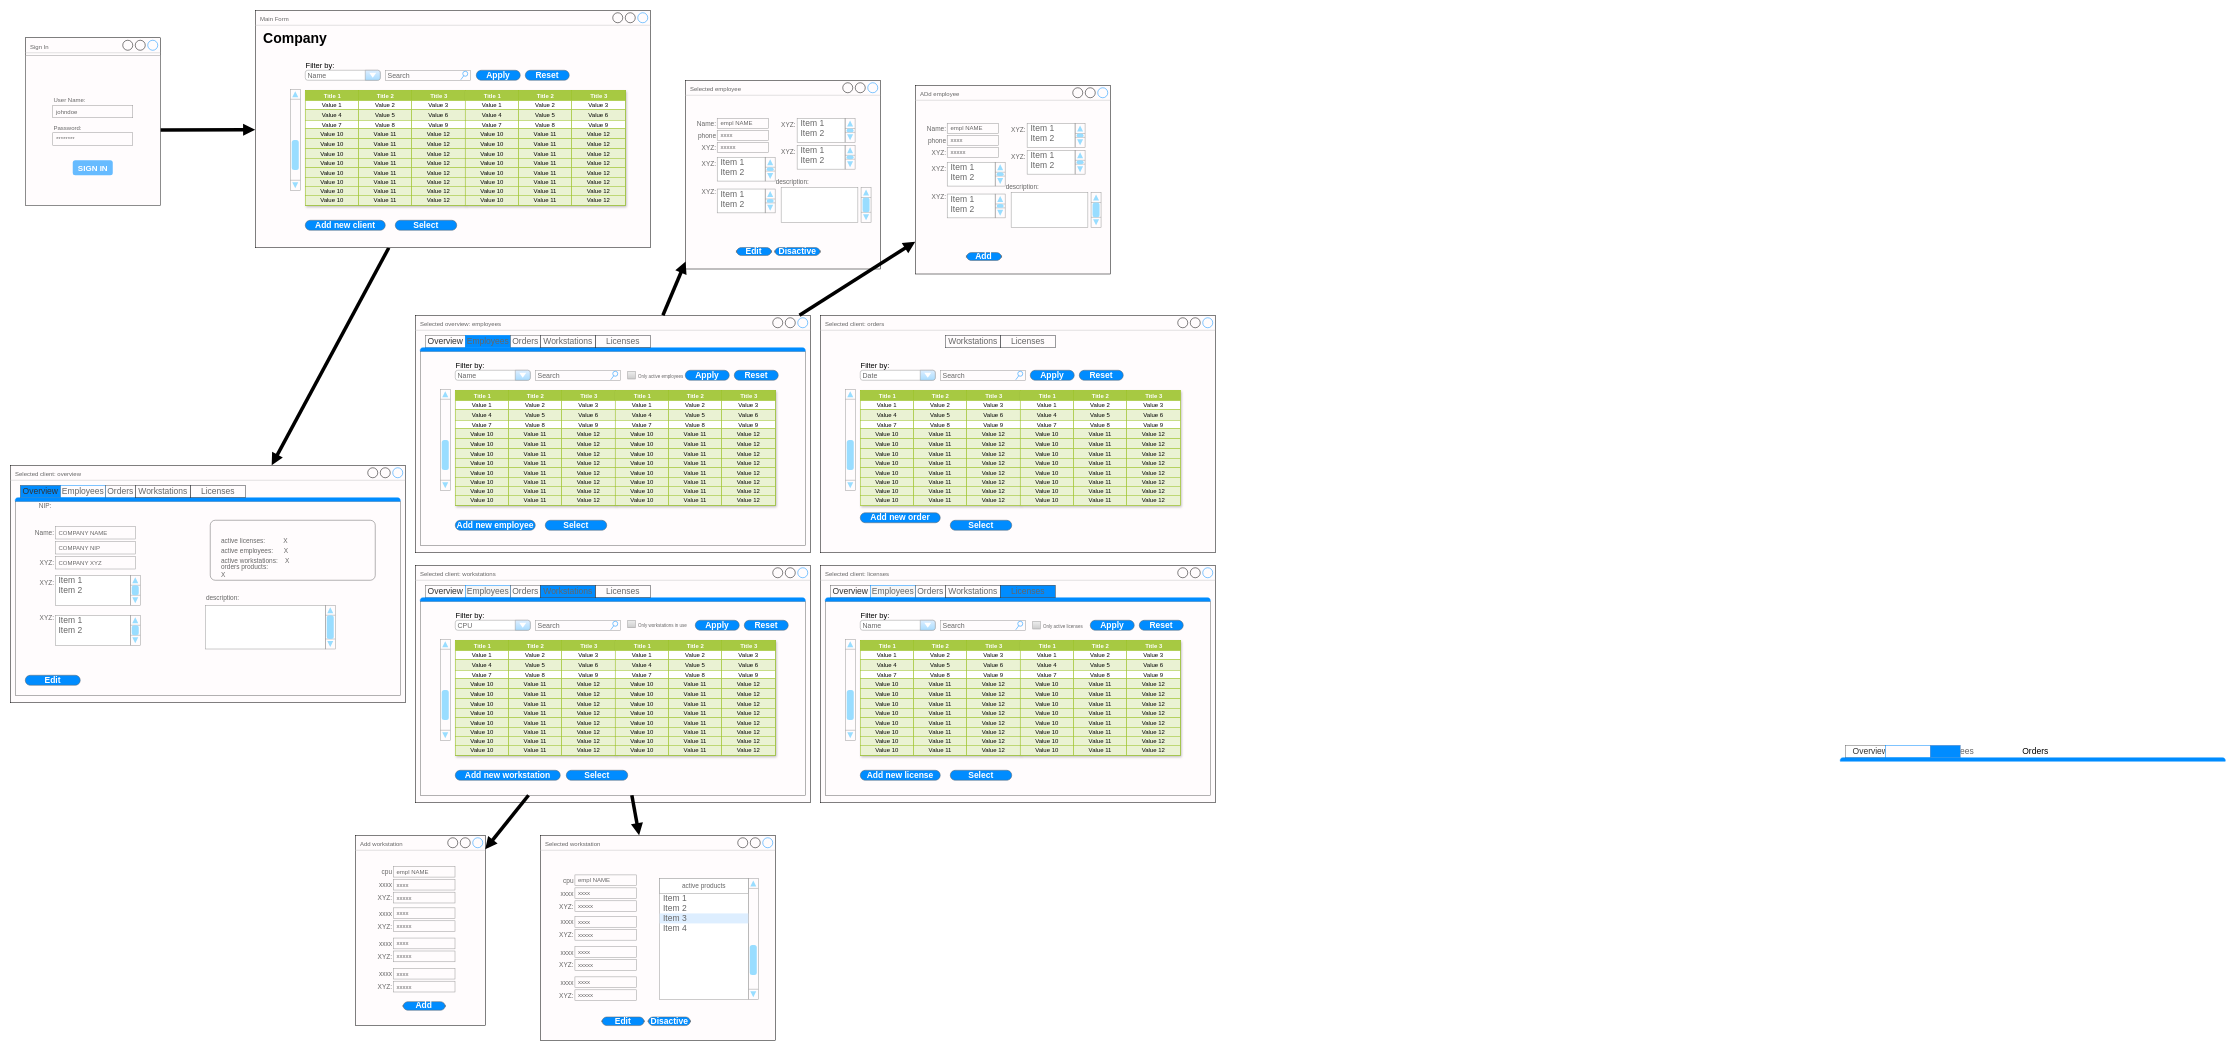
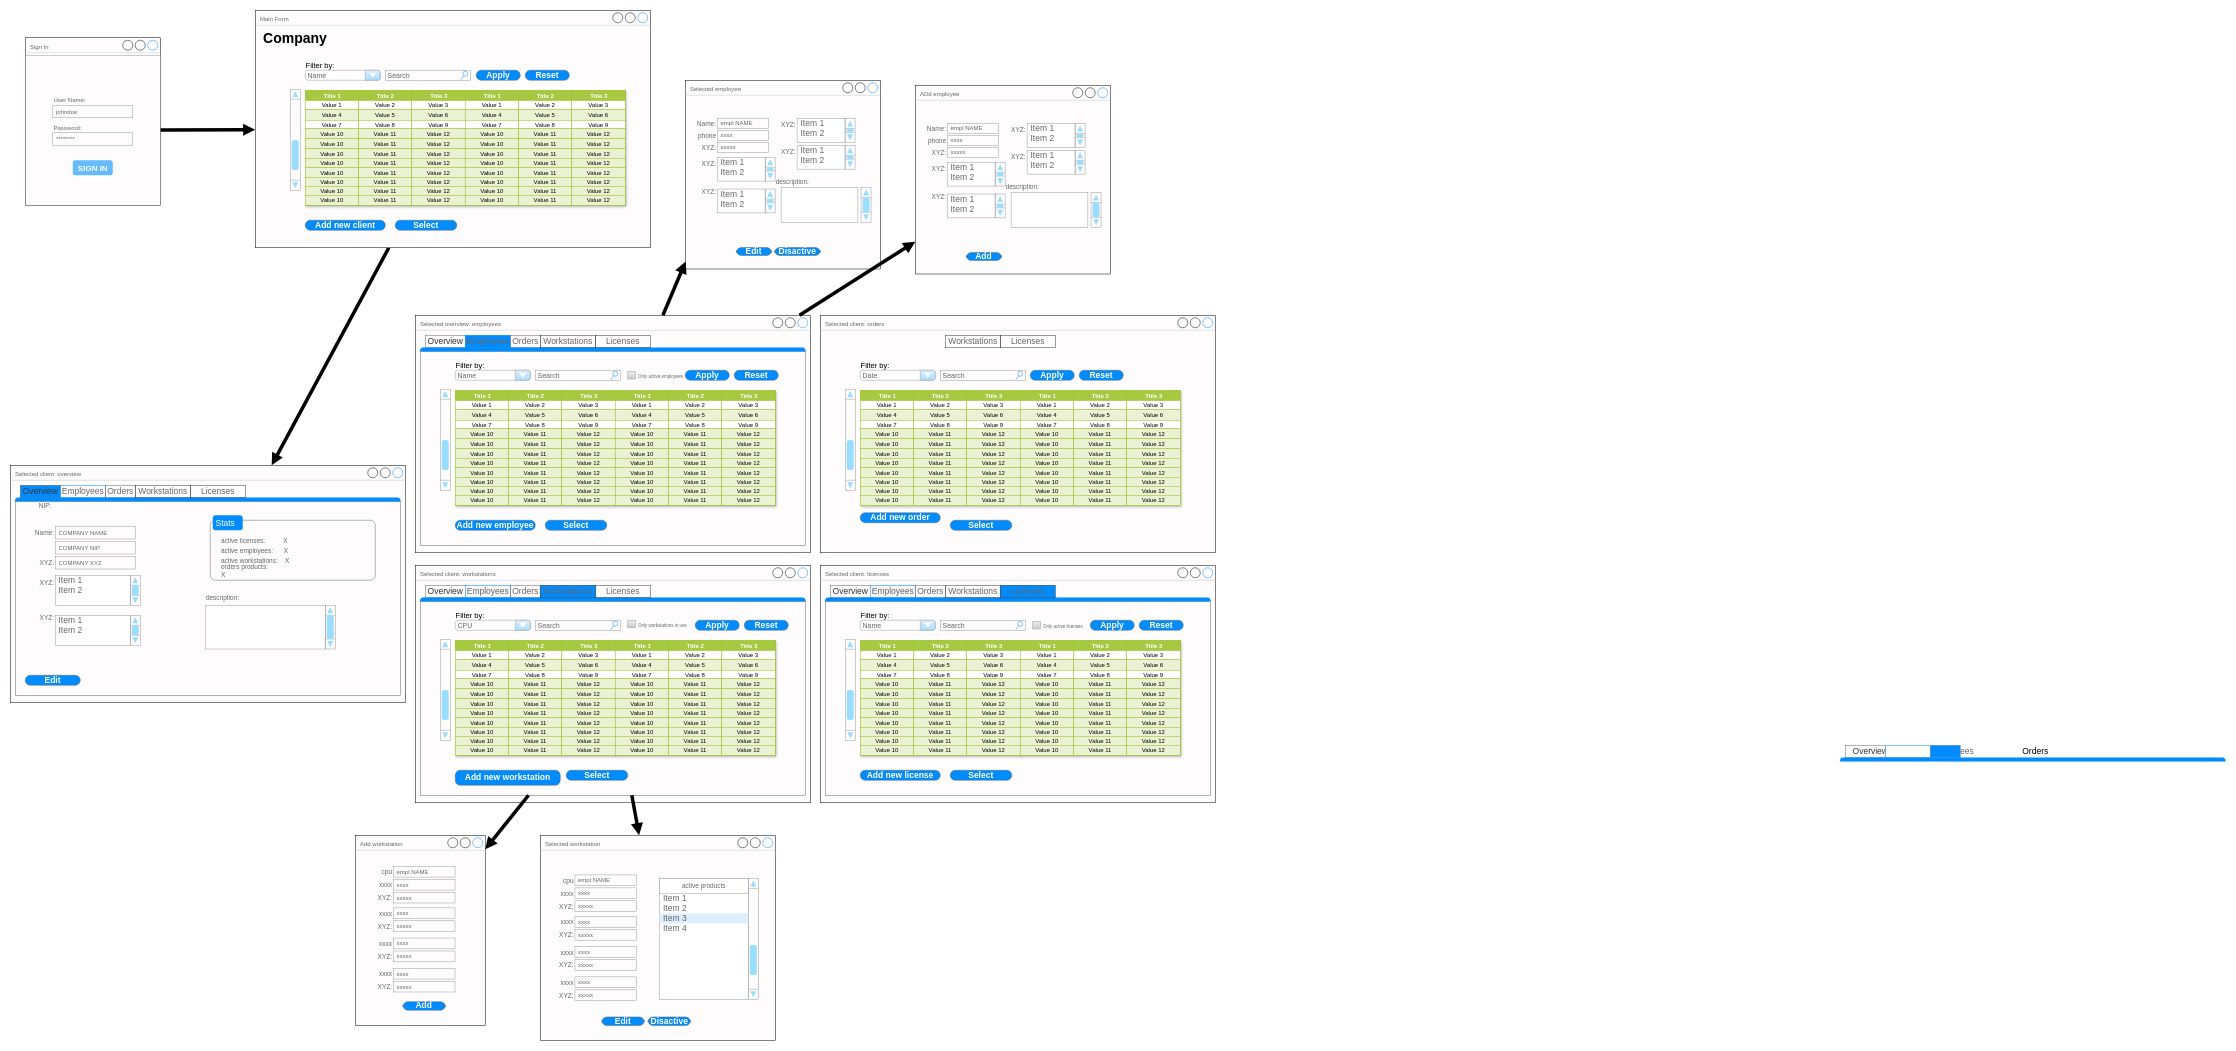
none -> (228, 523)
(508, 775) -> (508, 778)
